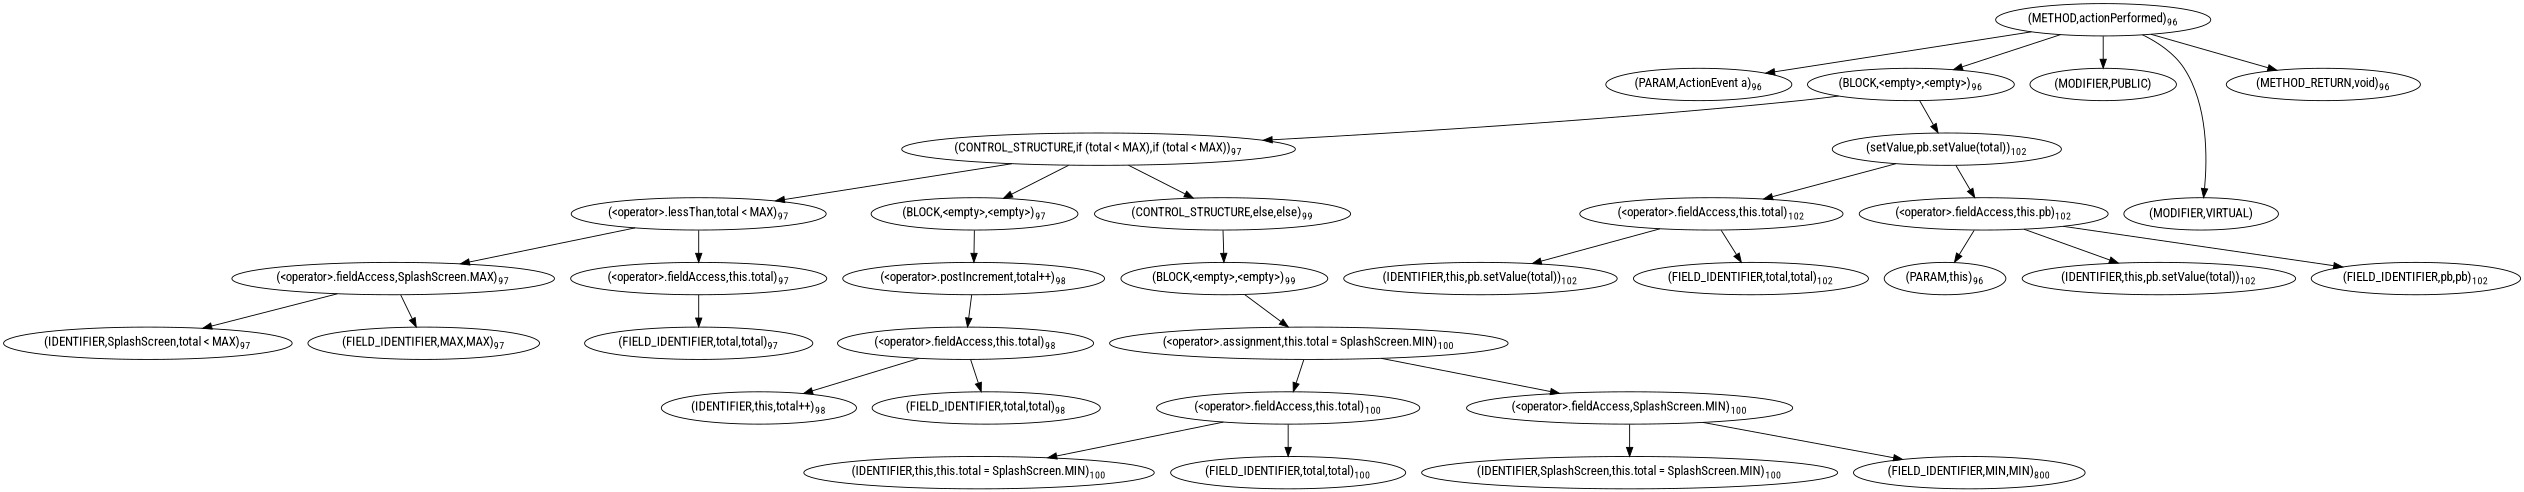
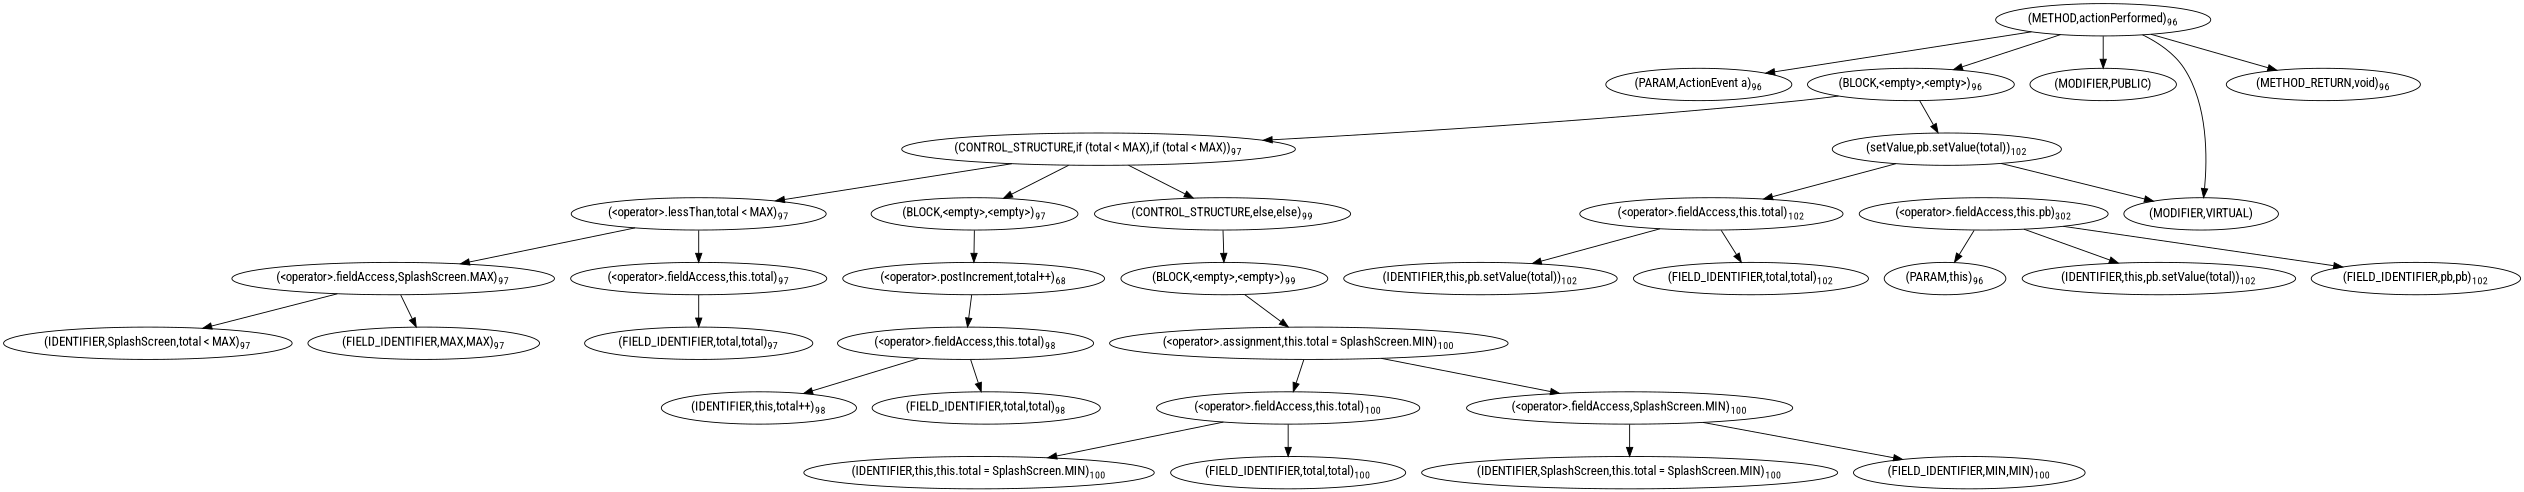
(1963, 178) -> (2073, 181)
(2064, 213) -> (2064, 213)
(1061, 277) -> (1061, 277)
(2043, 471) -> (2043, 471)
